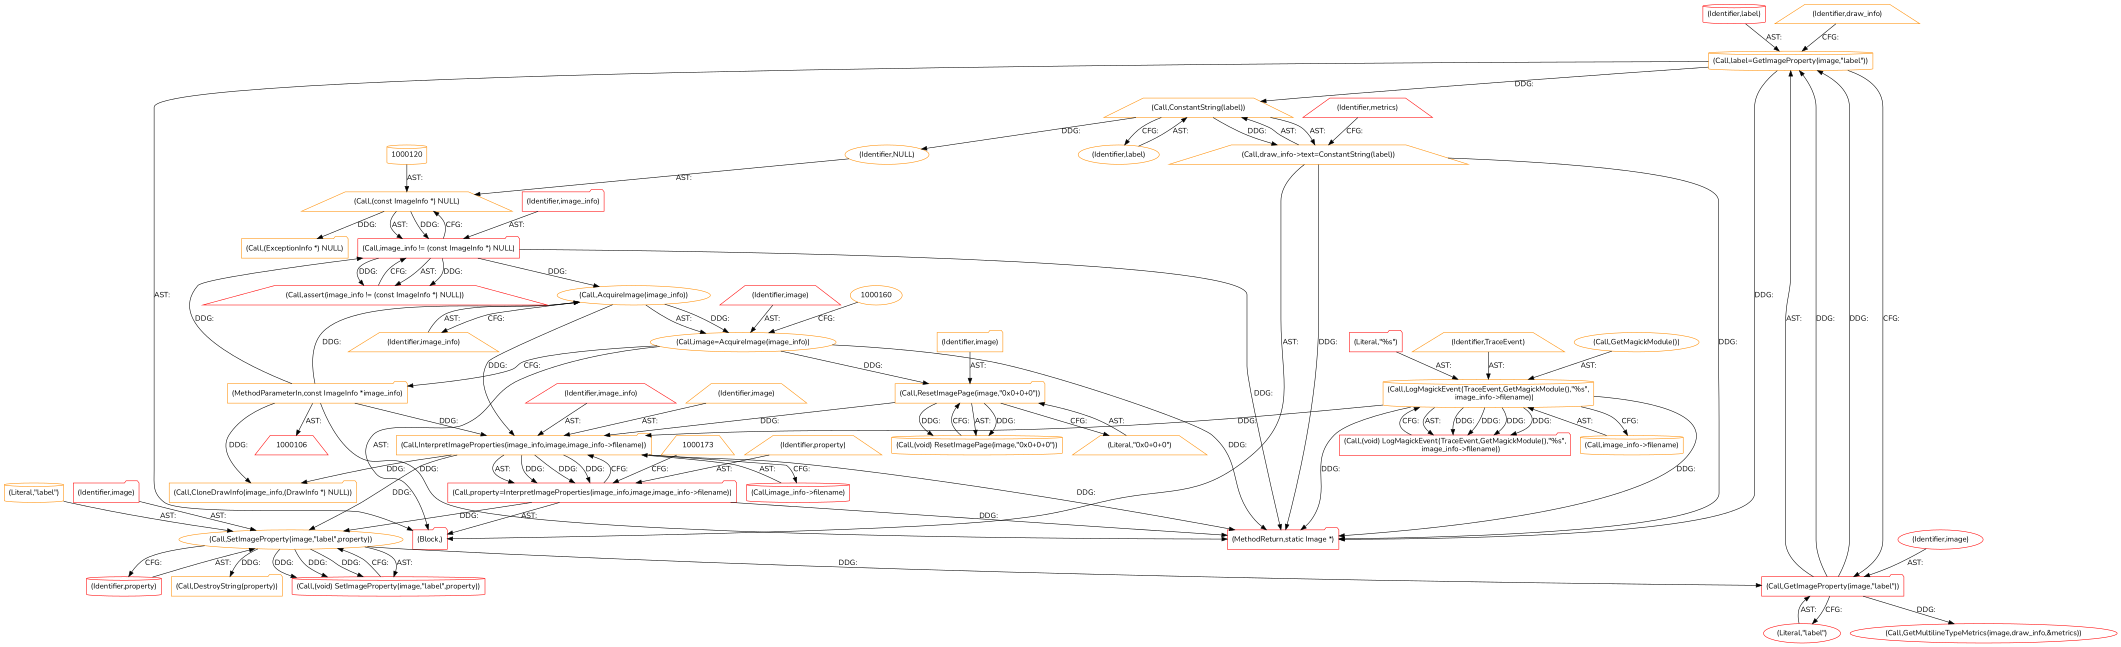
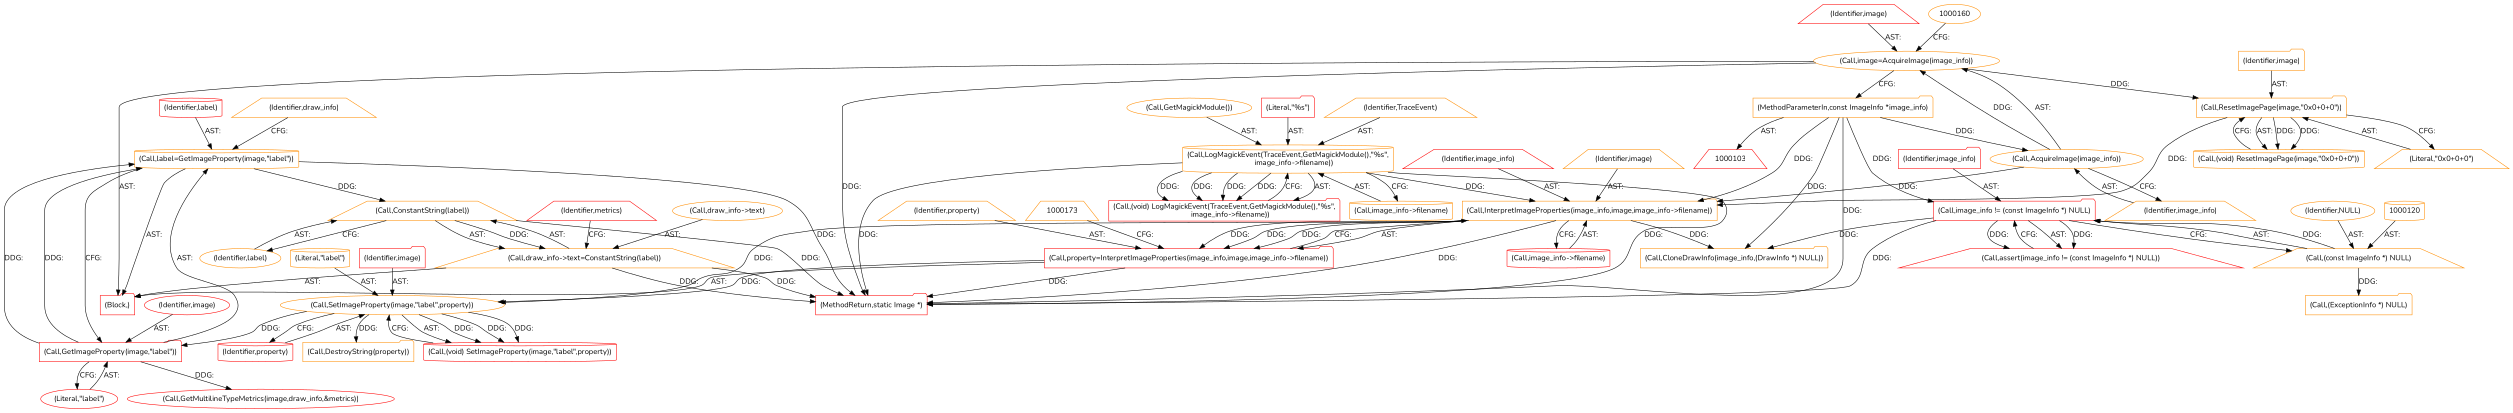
(1031, 133) -> (685, 238)
none -> (728, 211)
(536, 272) -> (1853, 228)
(292, 445) -> (1730, 159)
